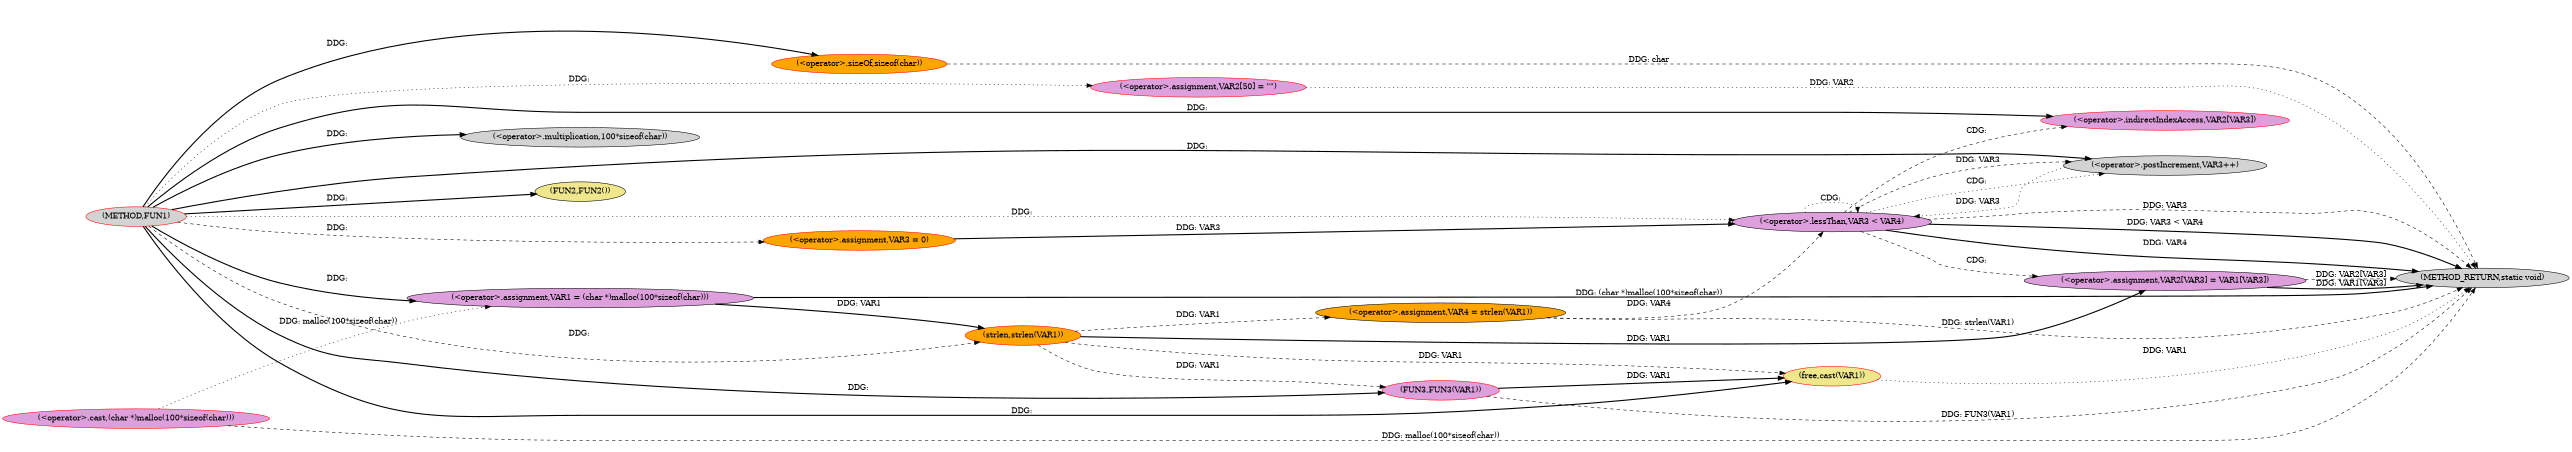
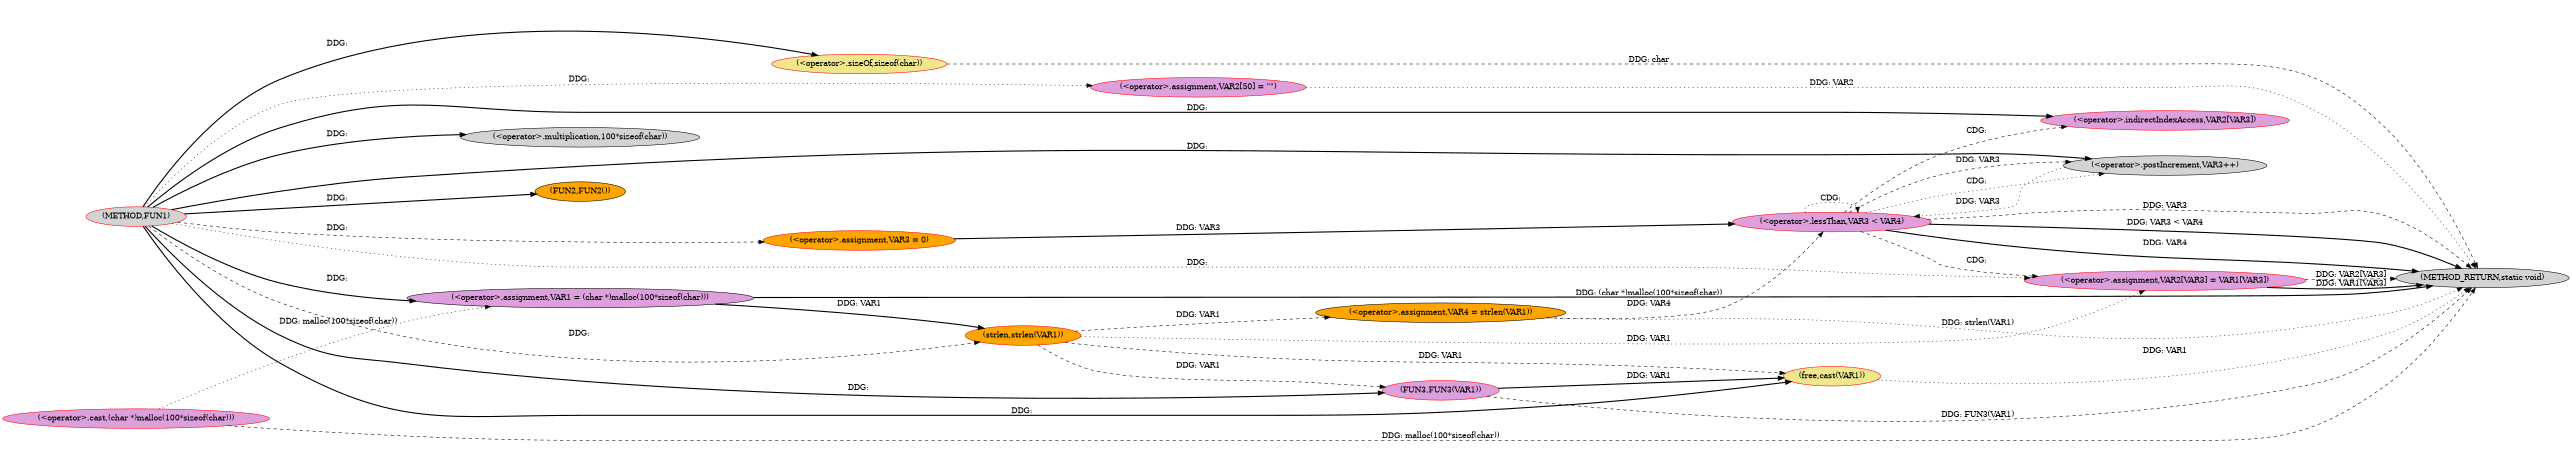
(859, 64) -> (859, 64)
(580, 192) -> (580, 192)
(958, 217) -> (1097, 267)
(1832, 222) -> (1832, 222)
(2165, 281) -> (2165, 281)
(2005, 332) -> (2005, 332)
(1614, 344) -> (1614, 344)
